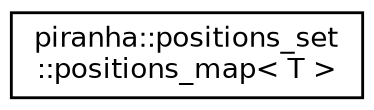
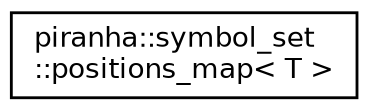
(187, 55) -> (184, 55)
